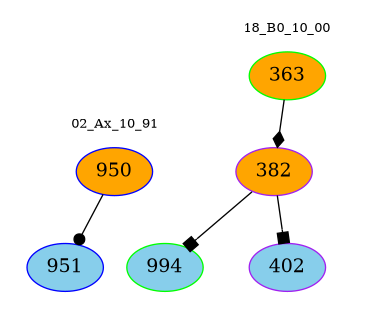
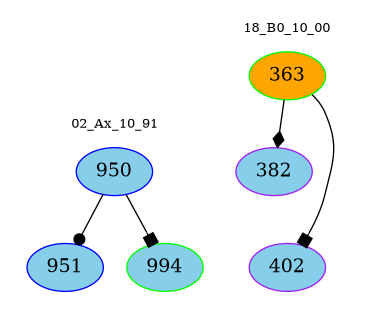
(114, 172) -> (114, 172)
(274, 172) -> (274, 172)
(234, 207) -> (136, 214)
(280, 213) -> (332, 163)
